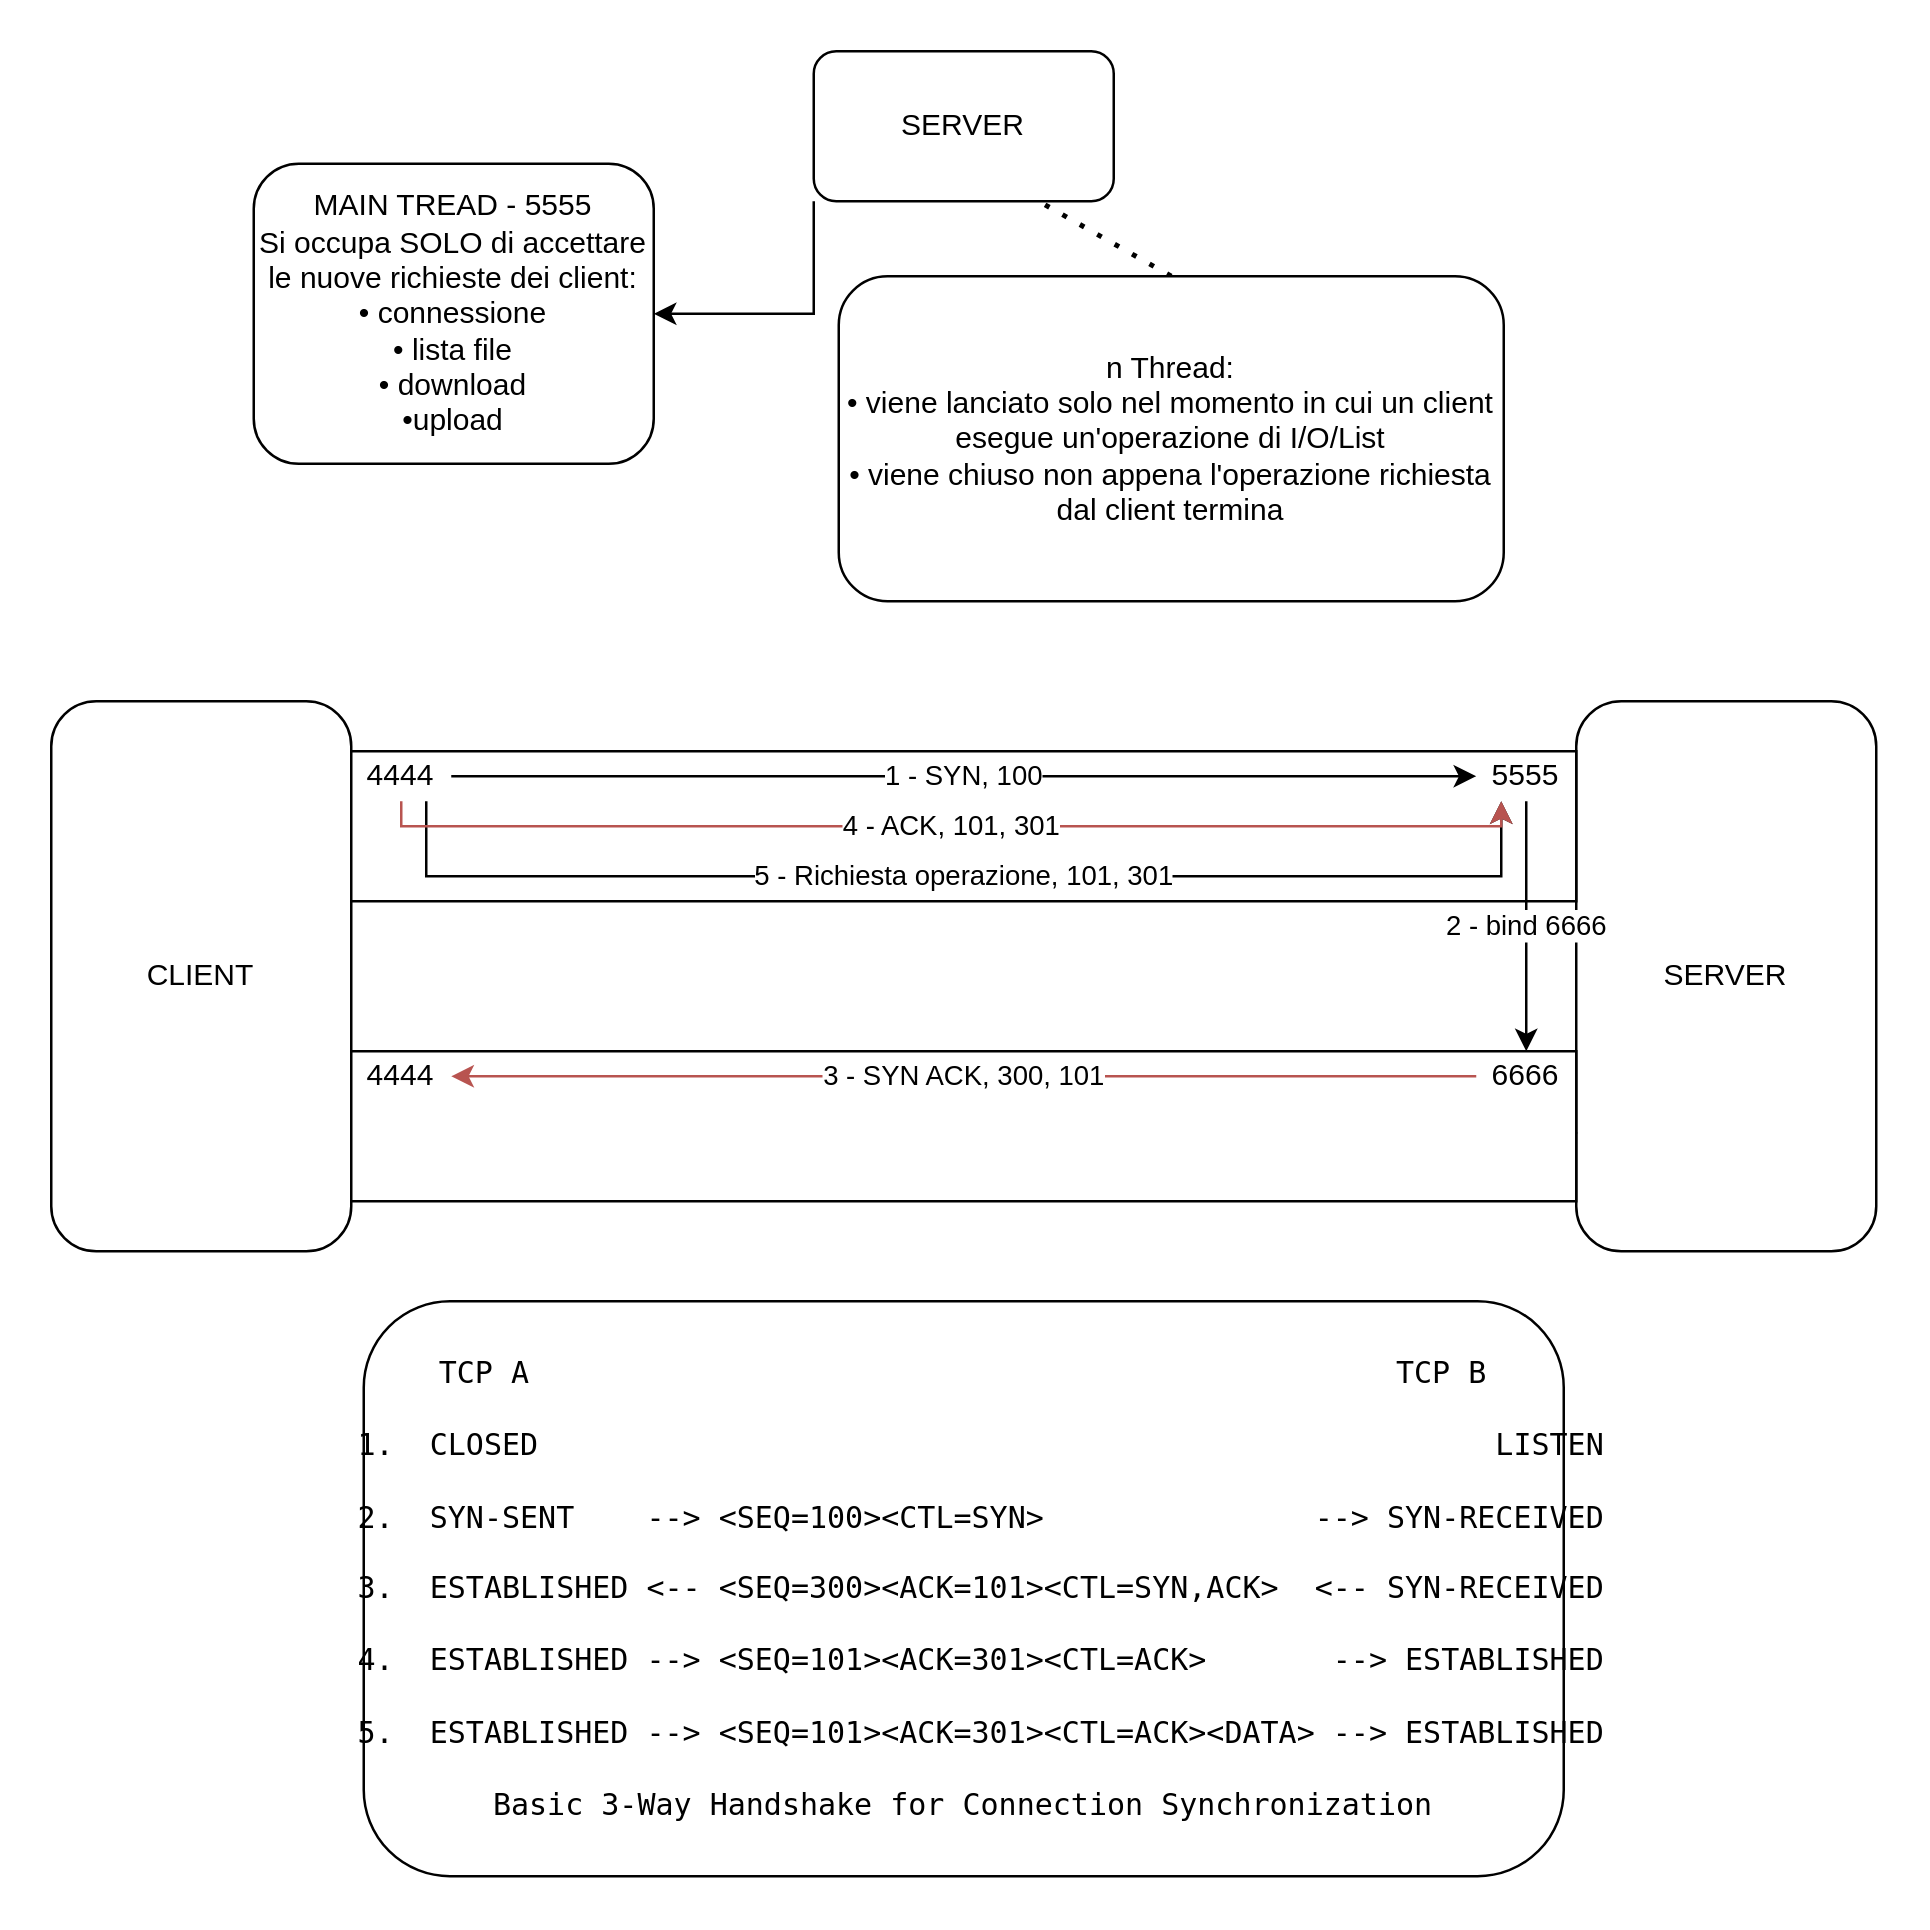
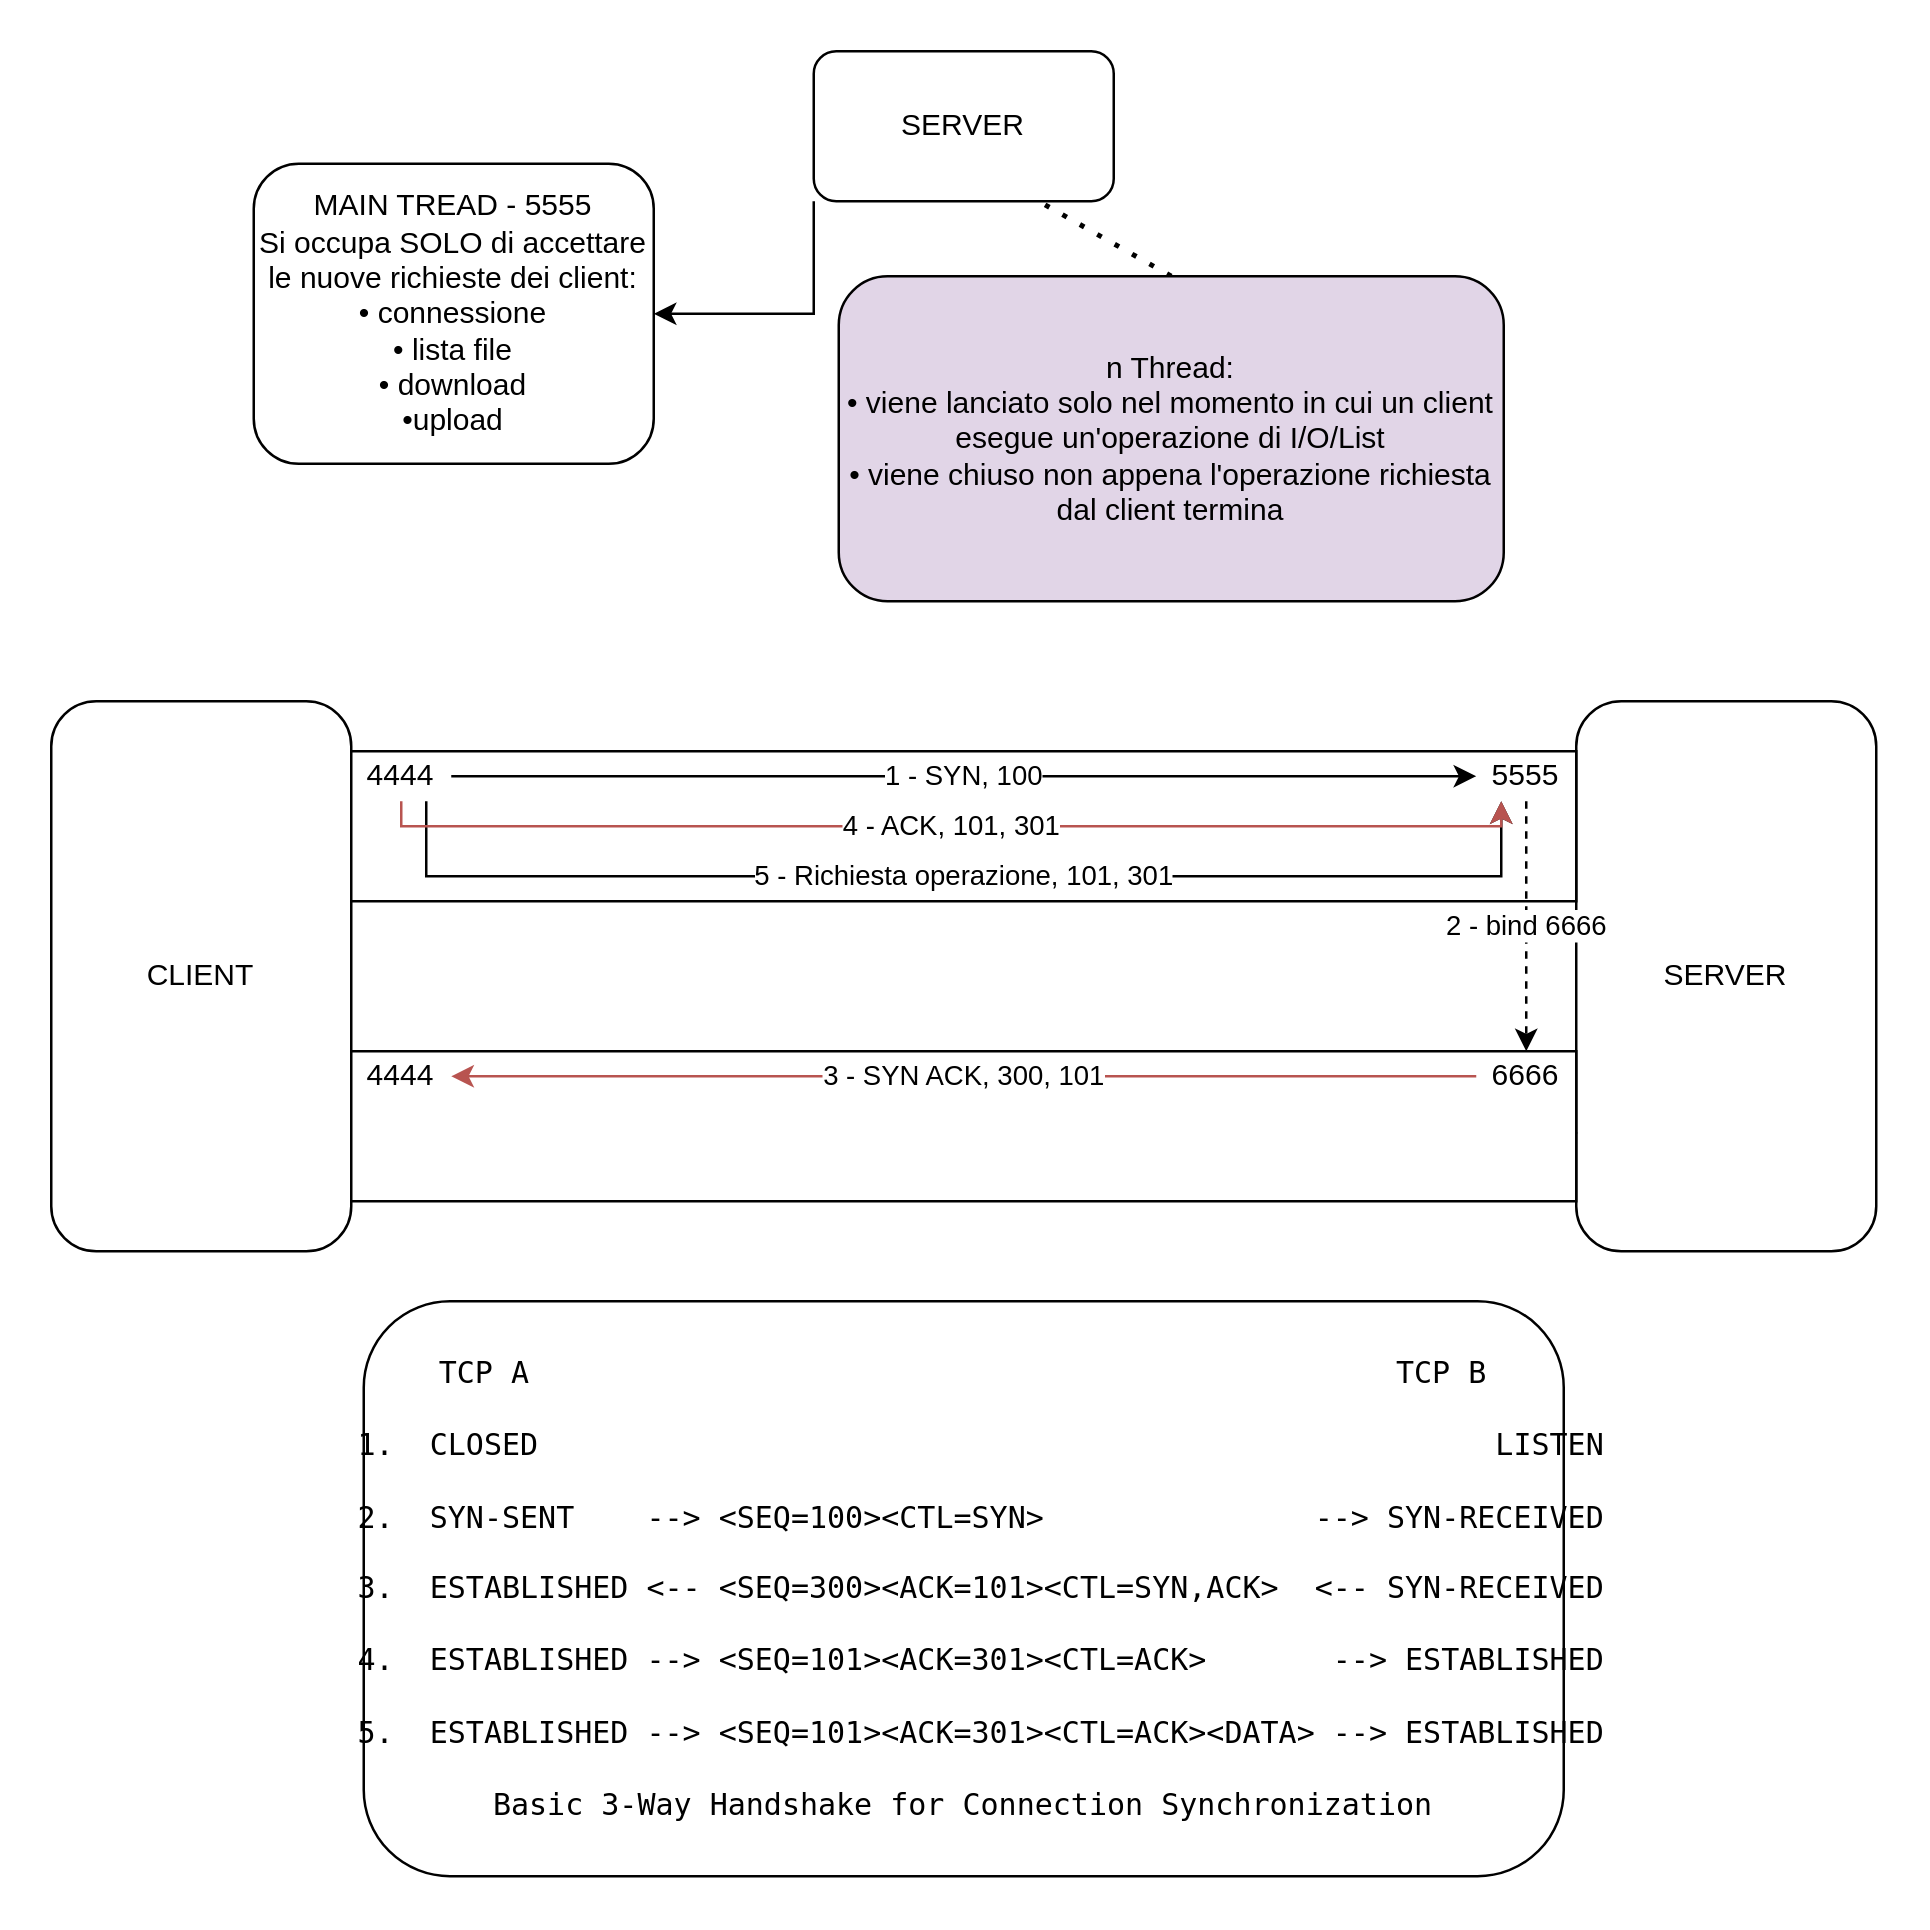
(1171, 439) -> (1171, 439)
(1526, 857) -> (1526, 857)
